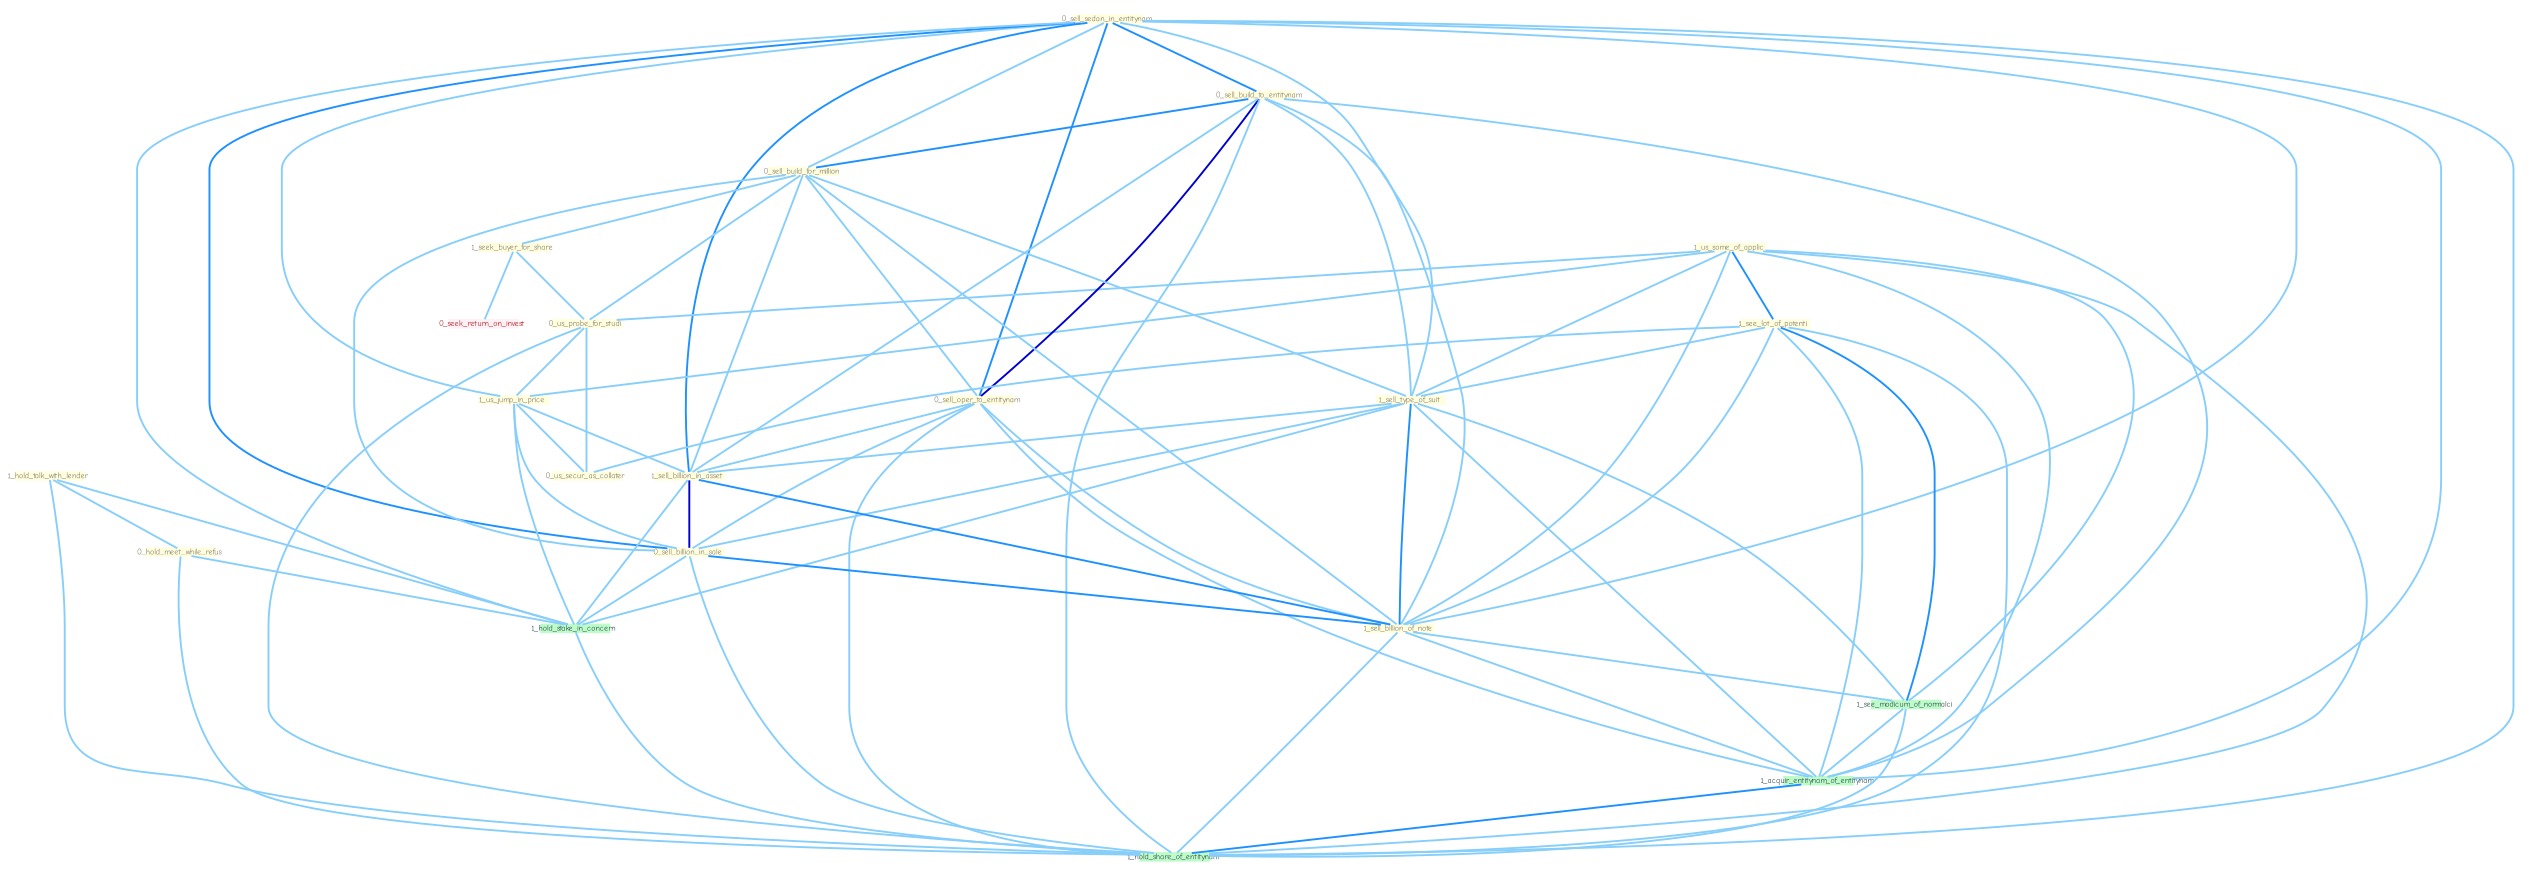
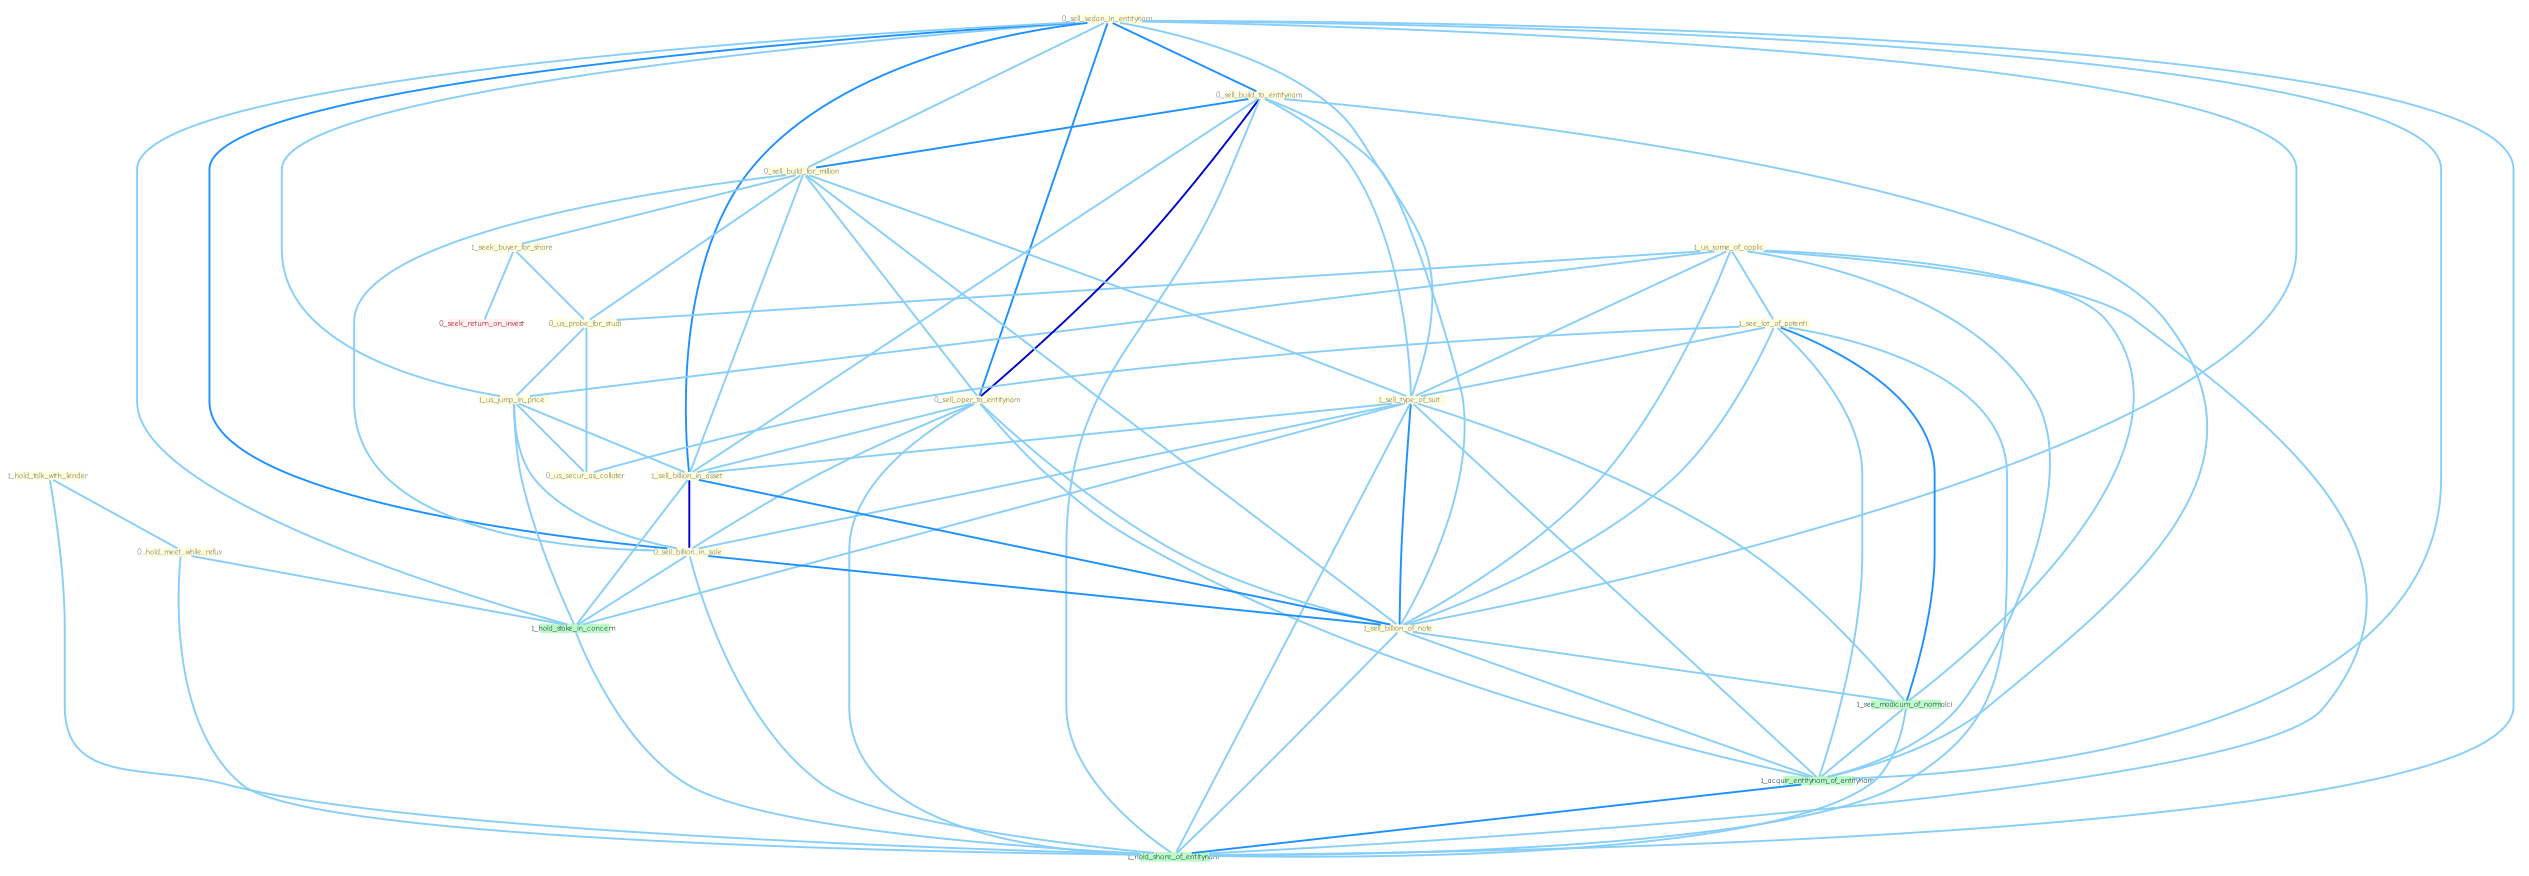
(1753, 286) -> (1753, 286)
(312, 552) -> none
(429, 776) -> (1287, 639)
